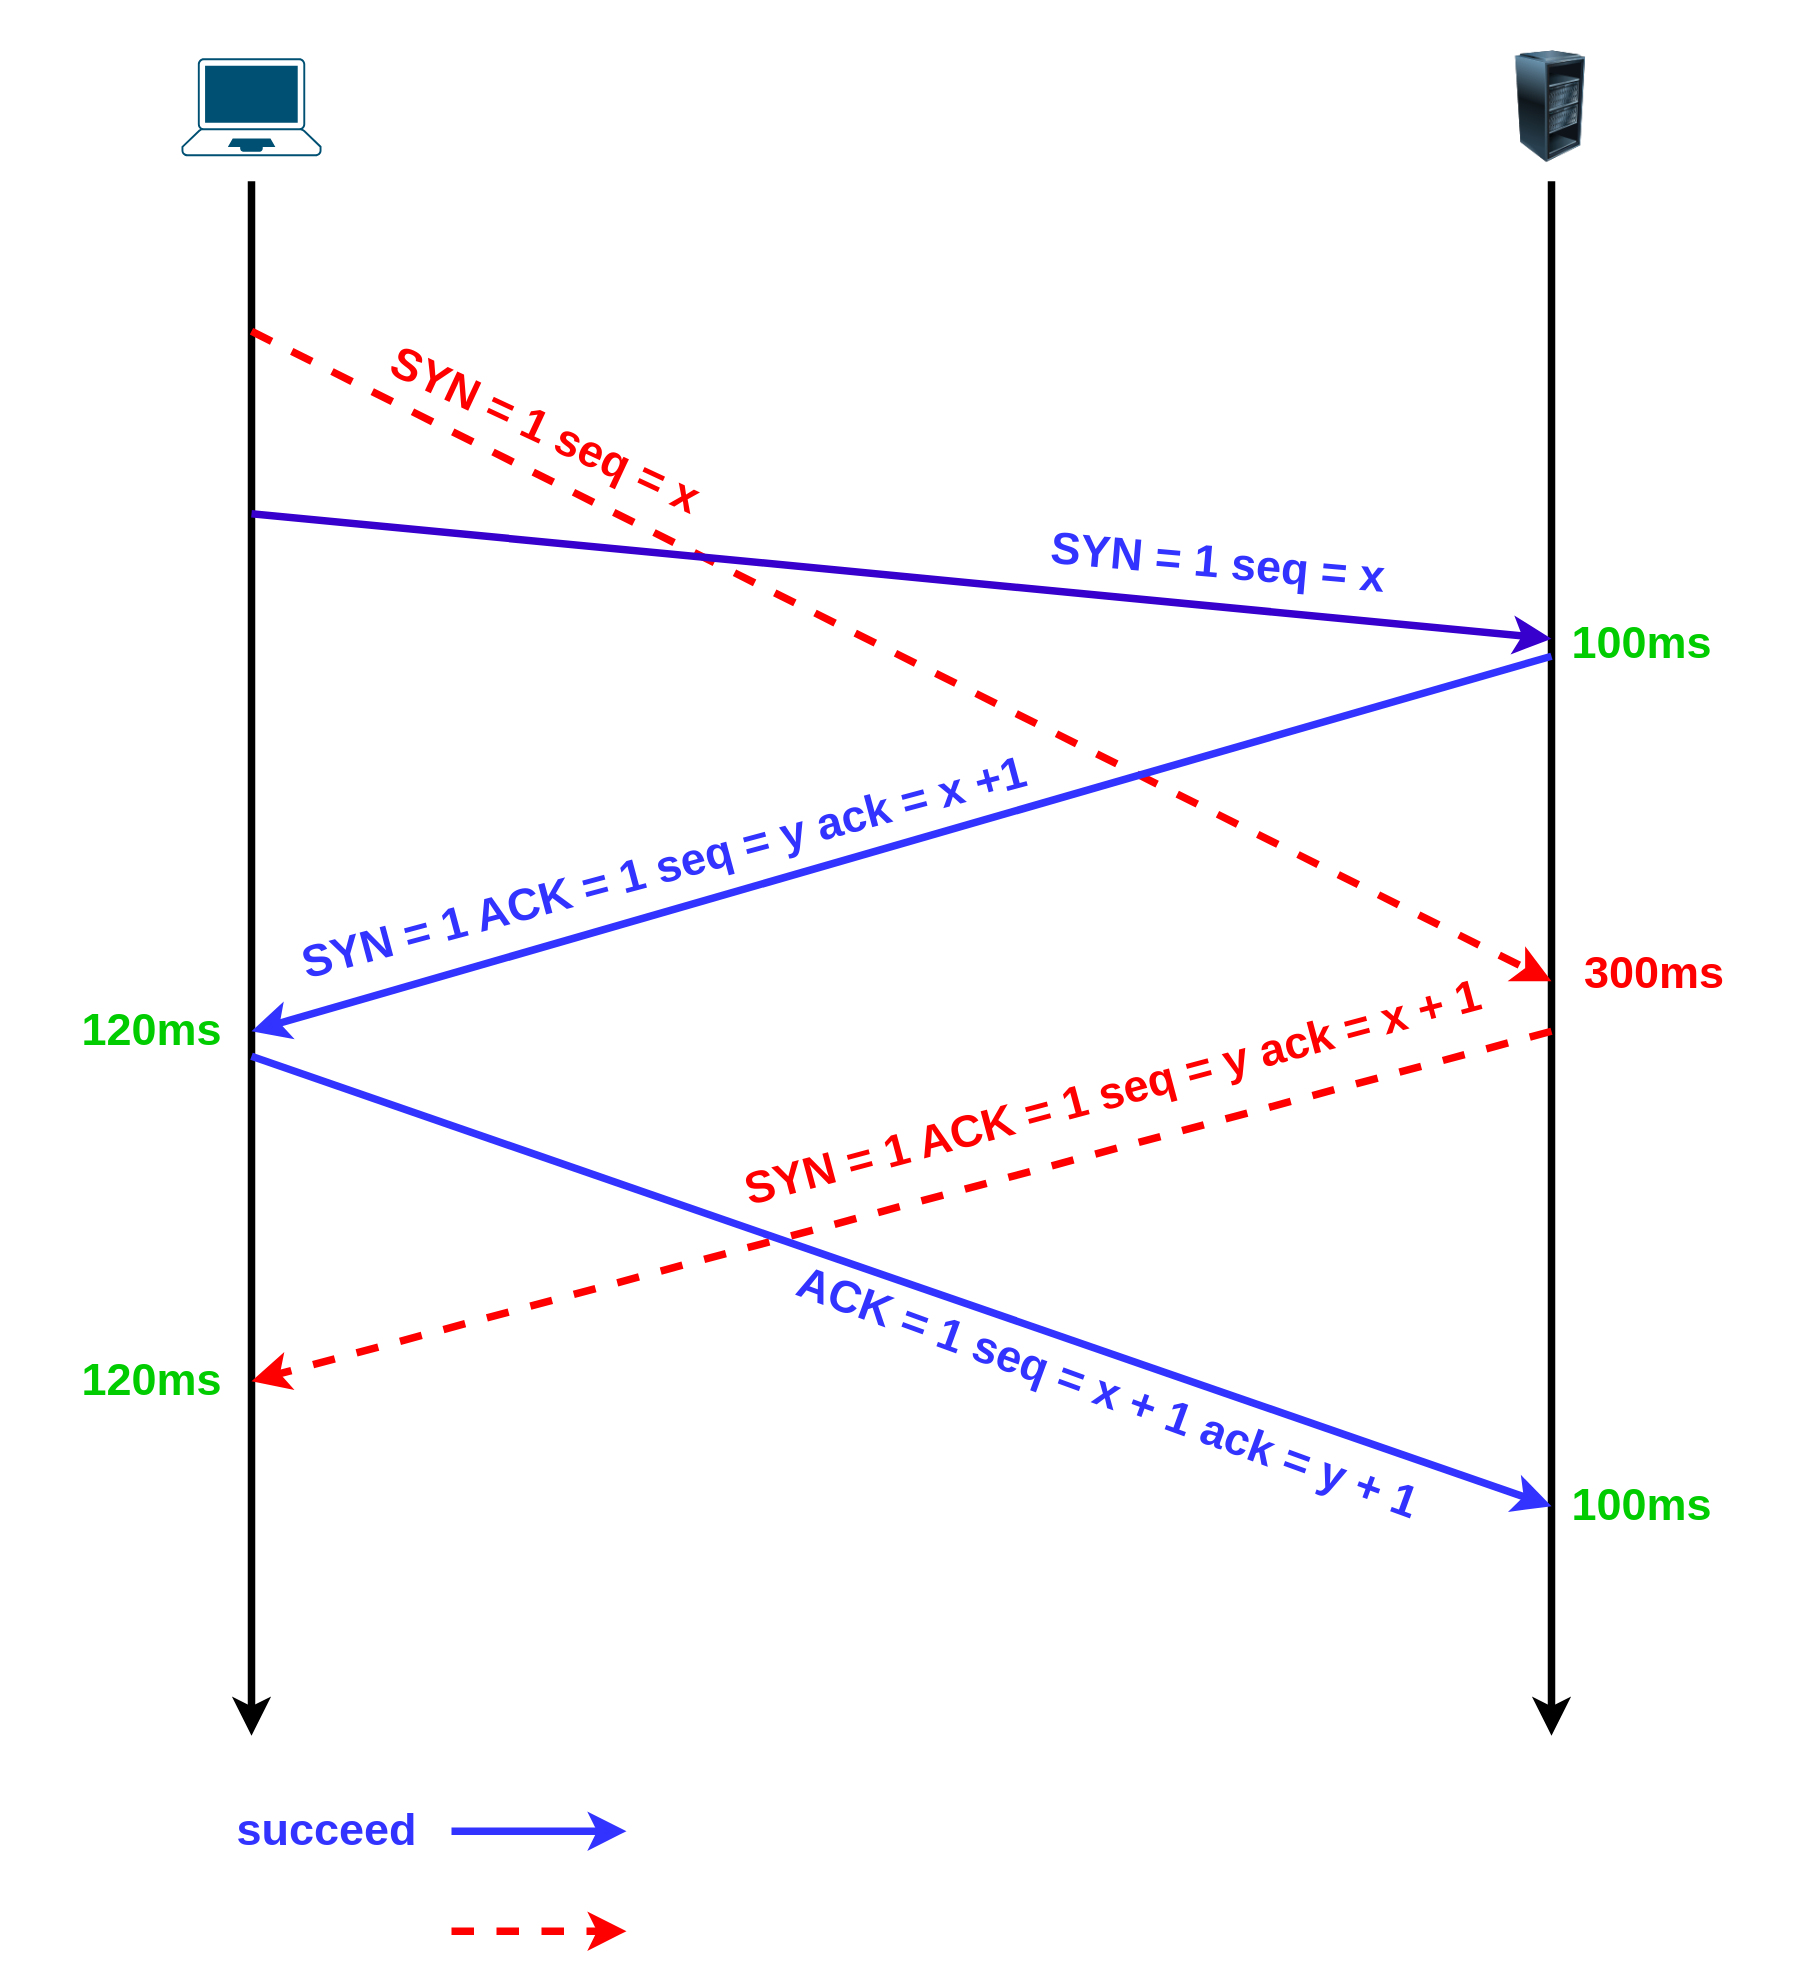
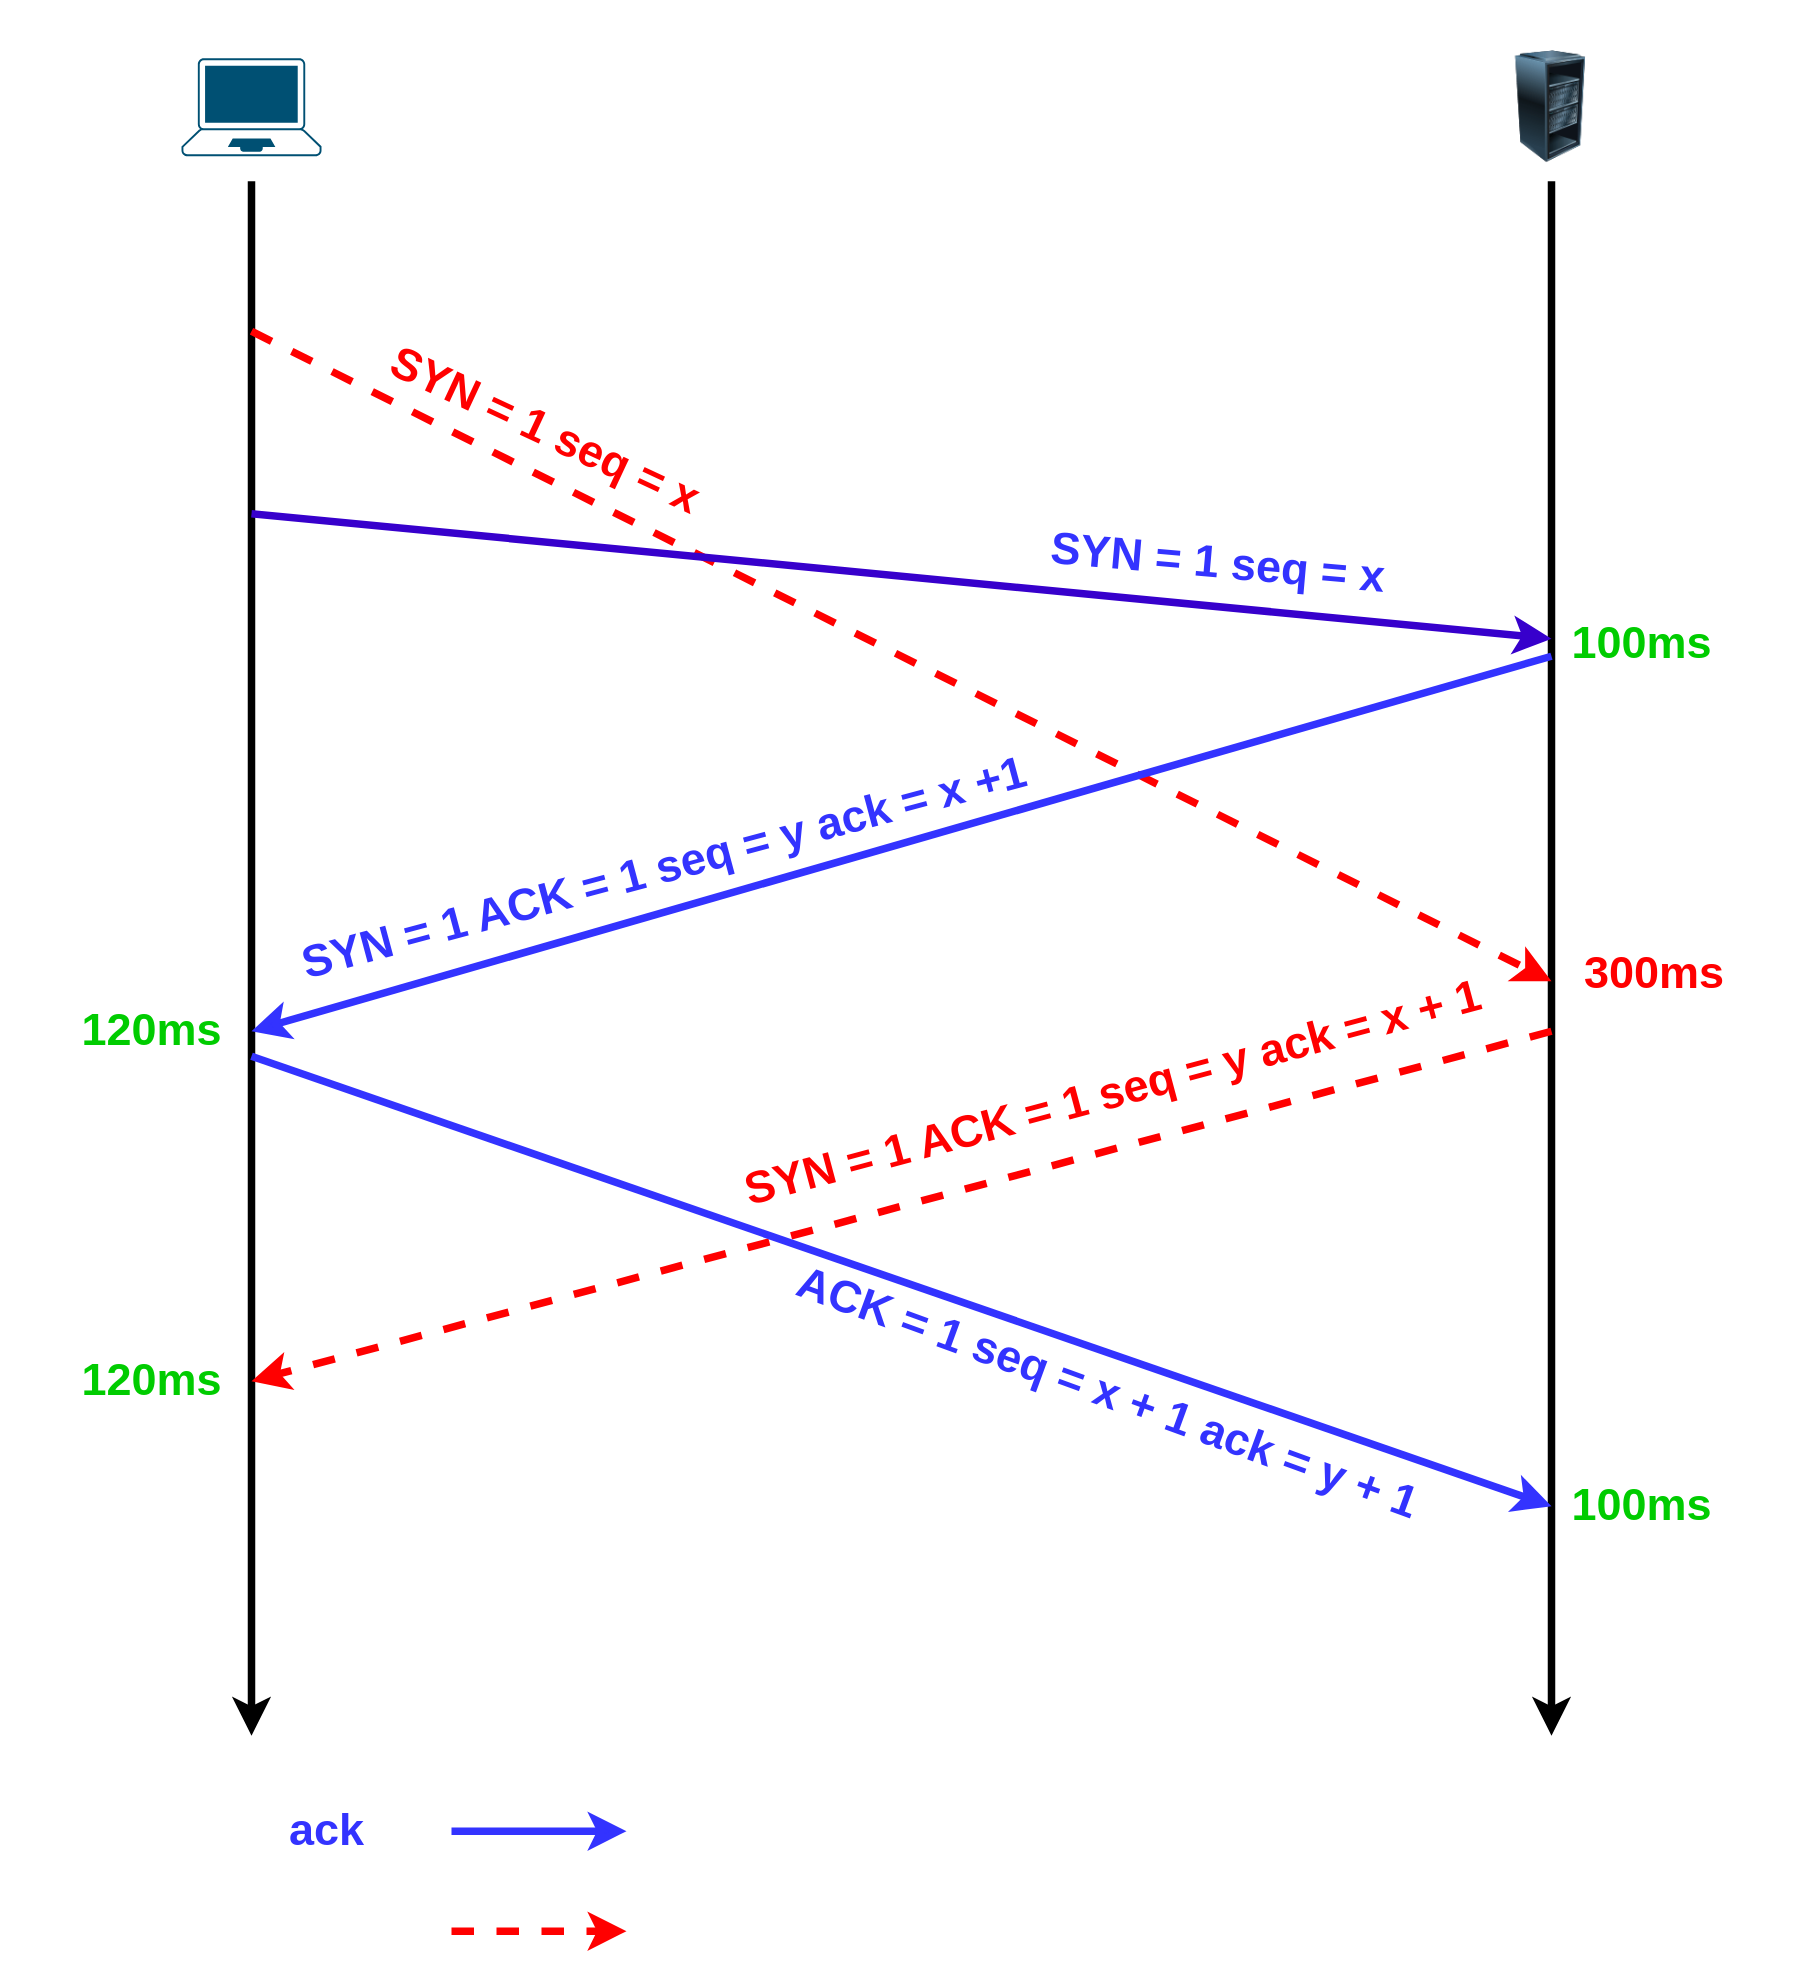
(328, 1831) -> (328, 1831)
